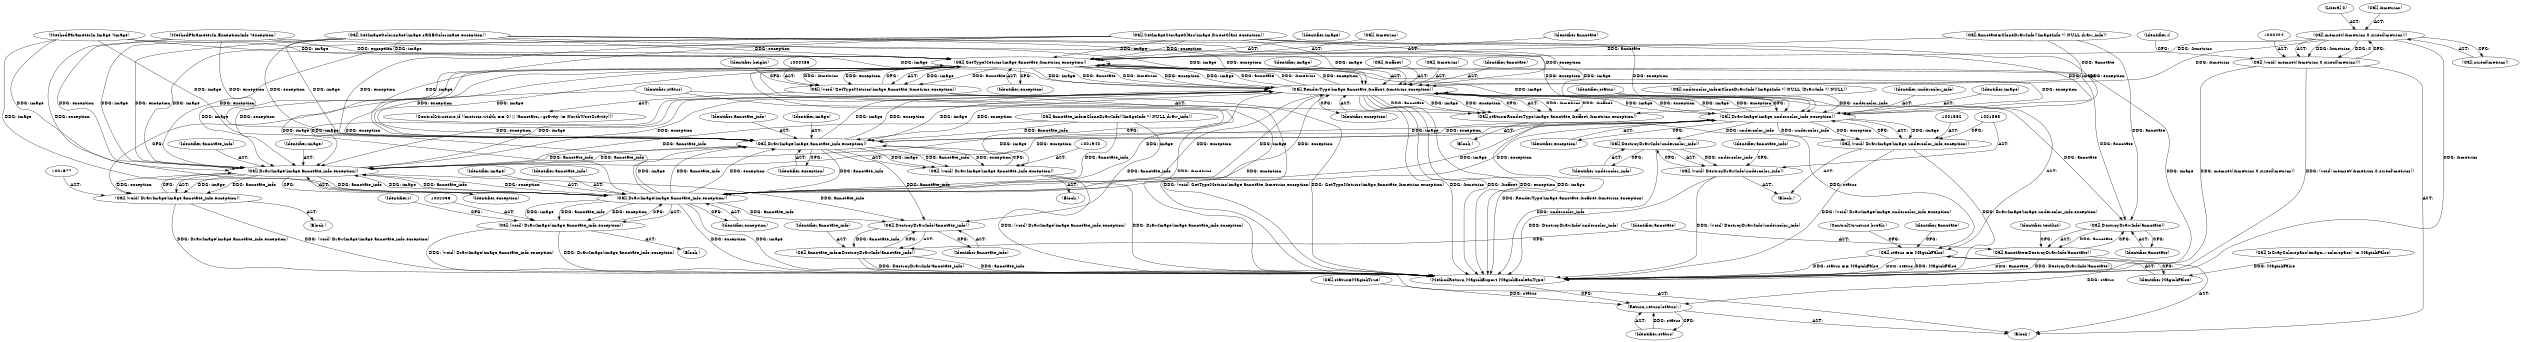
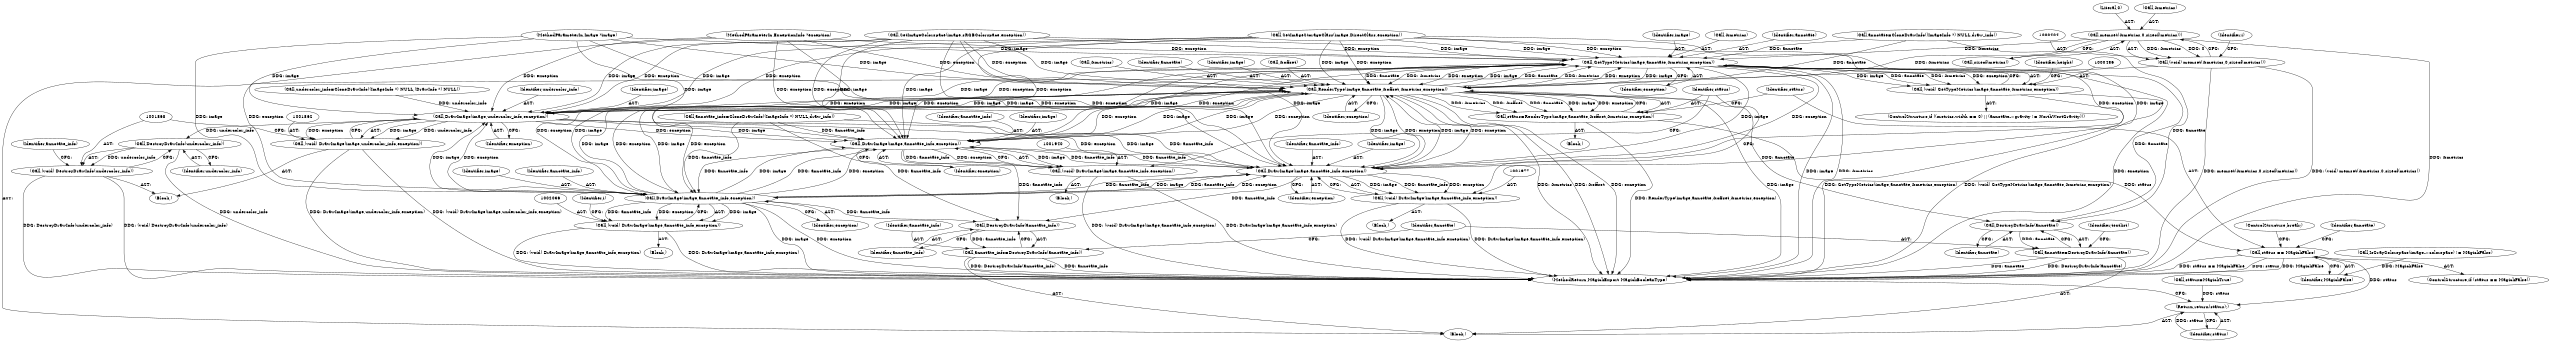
none -> (304, 67)
none -> (981, 76)
none -> (2479, 280)
